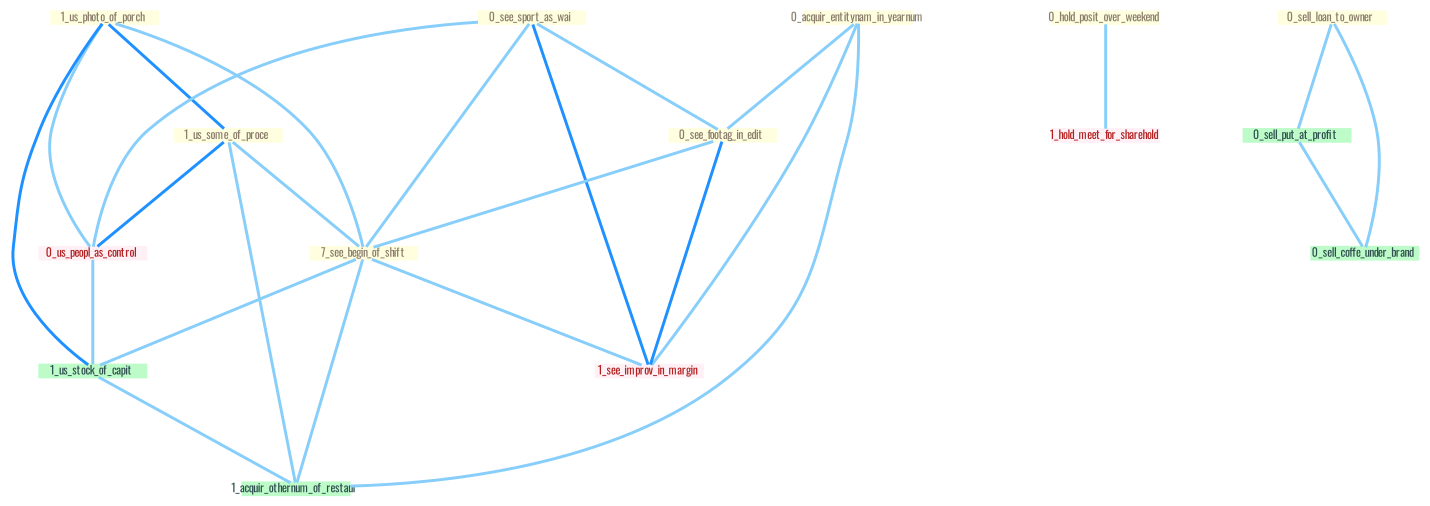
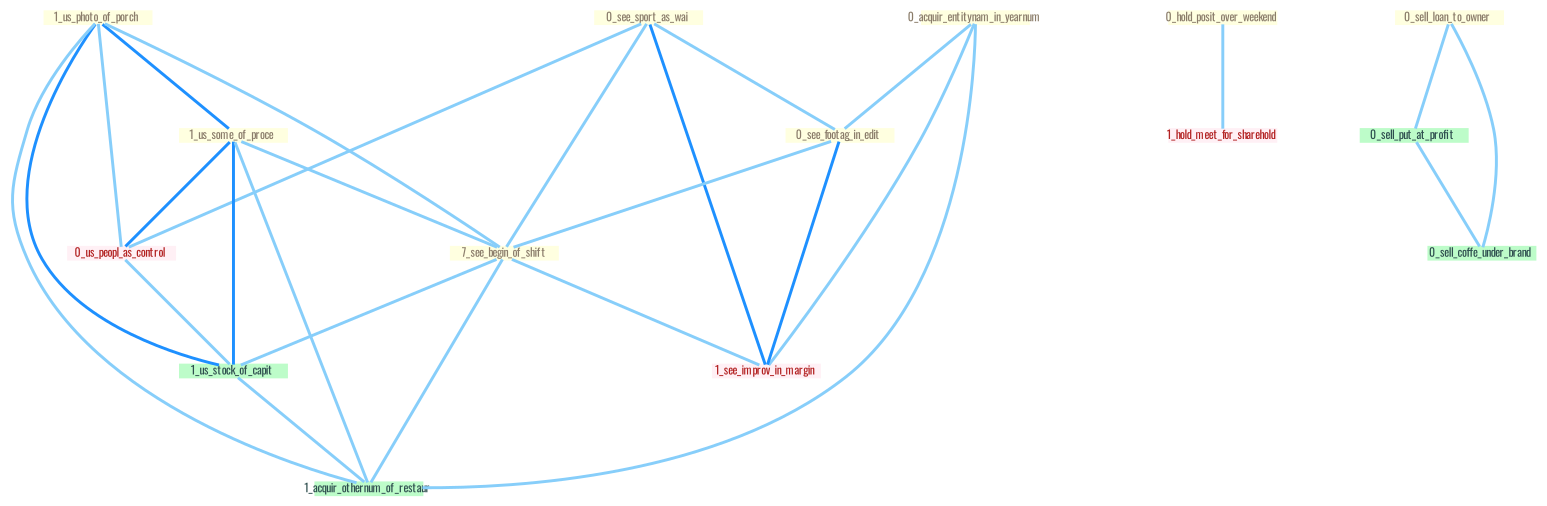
none -> (233, 253)
none -> (68, 321)
